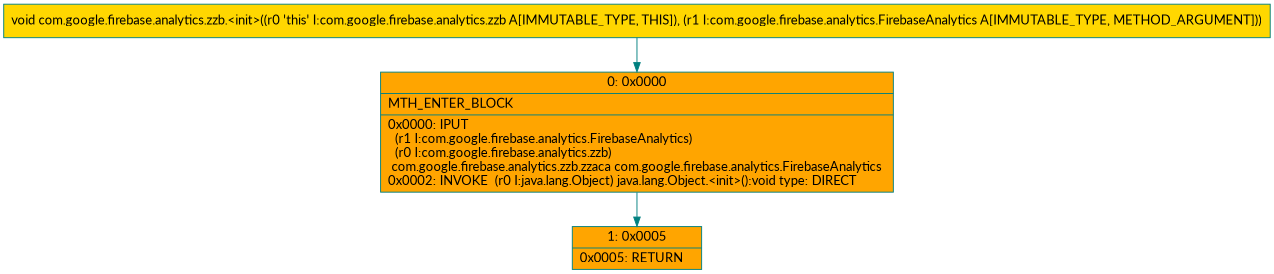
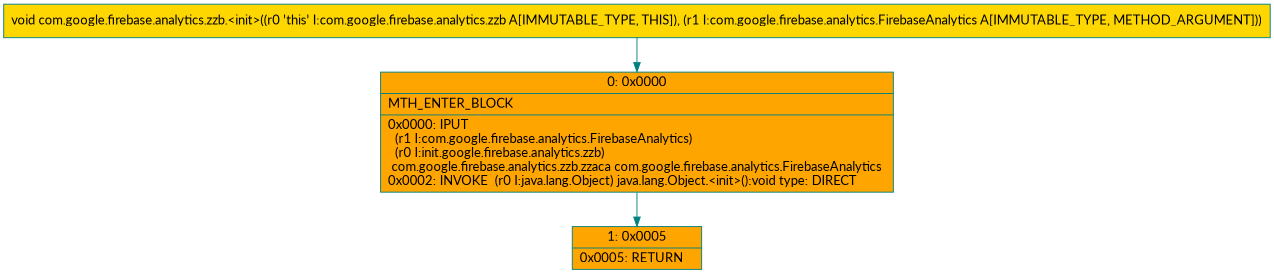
(500, 153) -> (496, 153)
